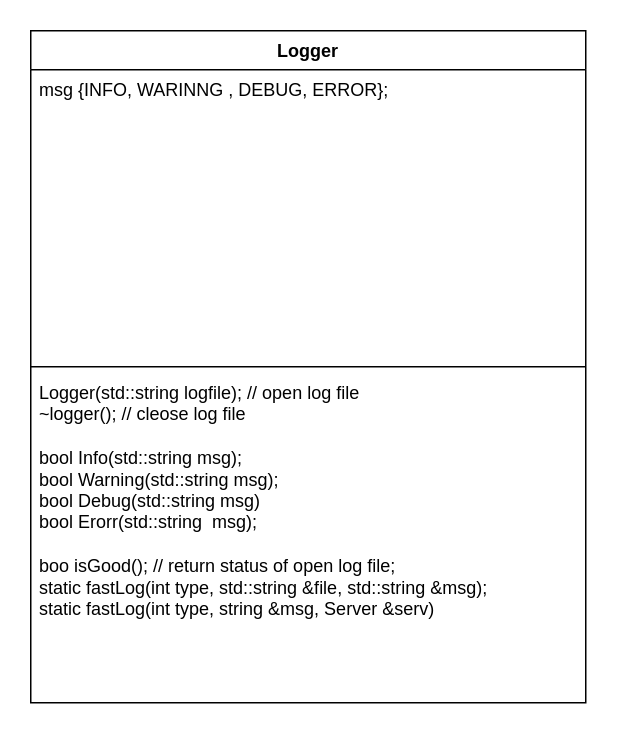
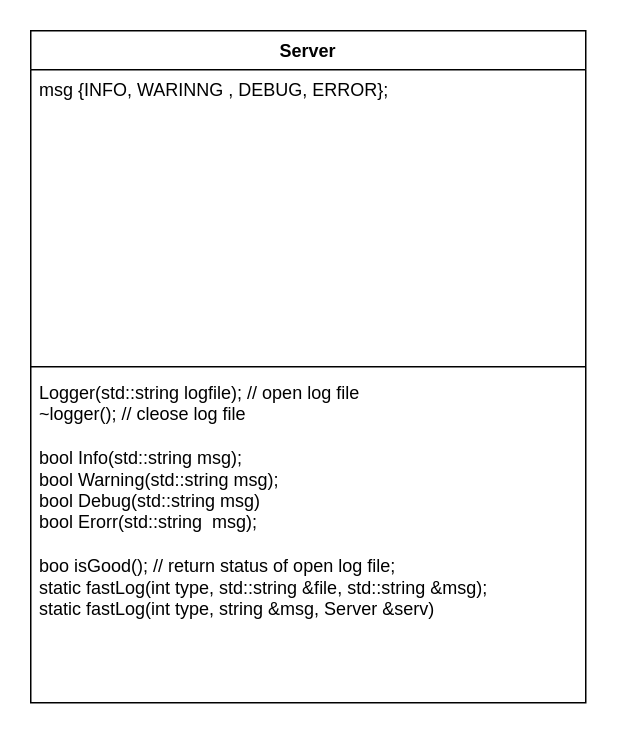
(308, 52) -> (308, 52)
